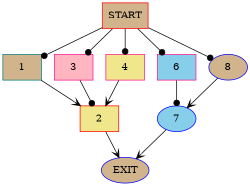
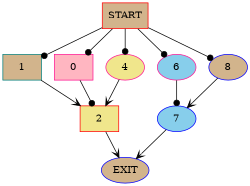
(74, 67) -> (74, 67)
(125, 67) -> (125, 67)
(177, 67) -> (177, 67)
